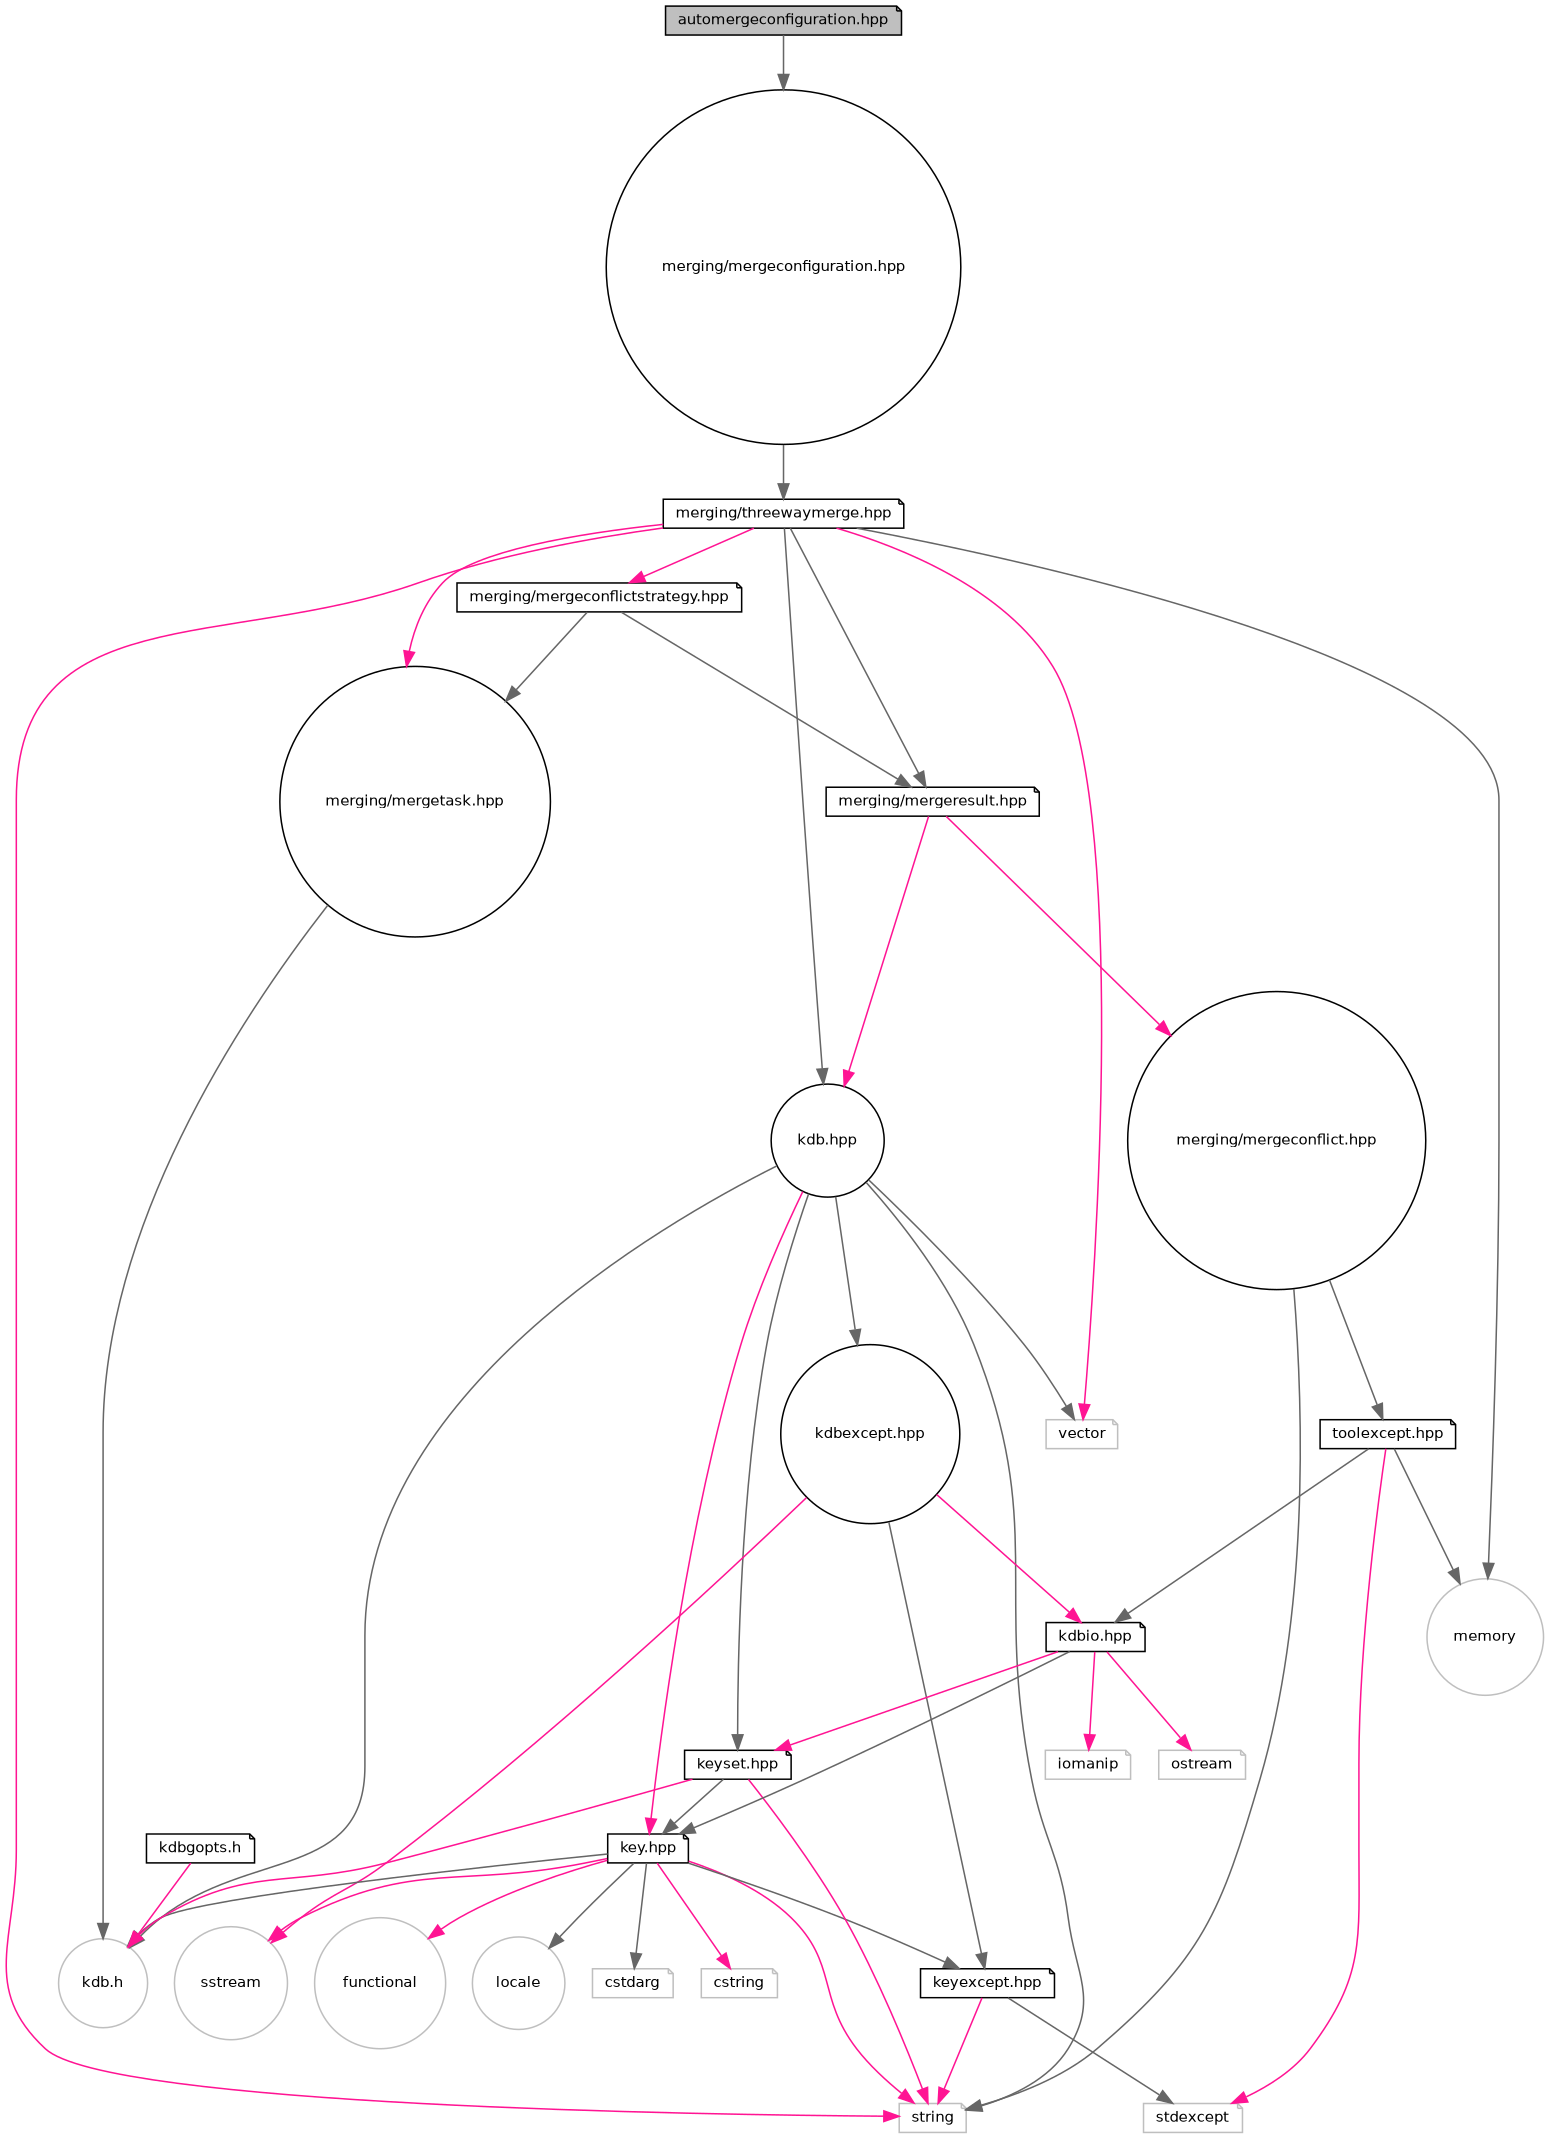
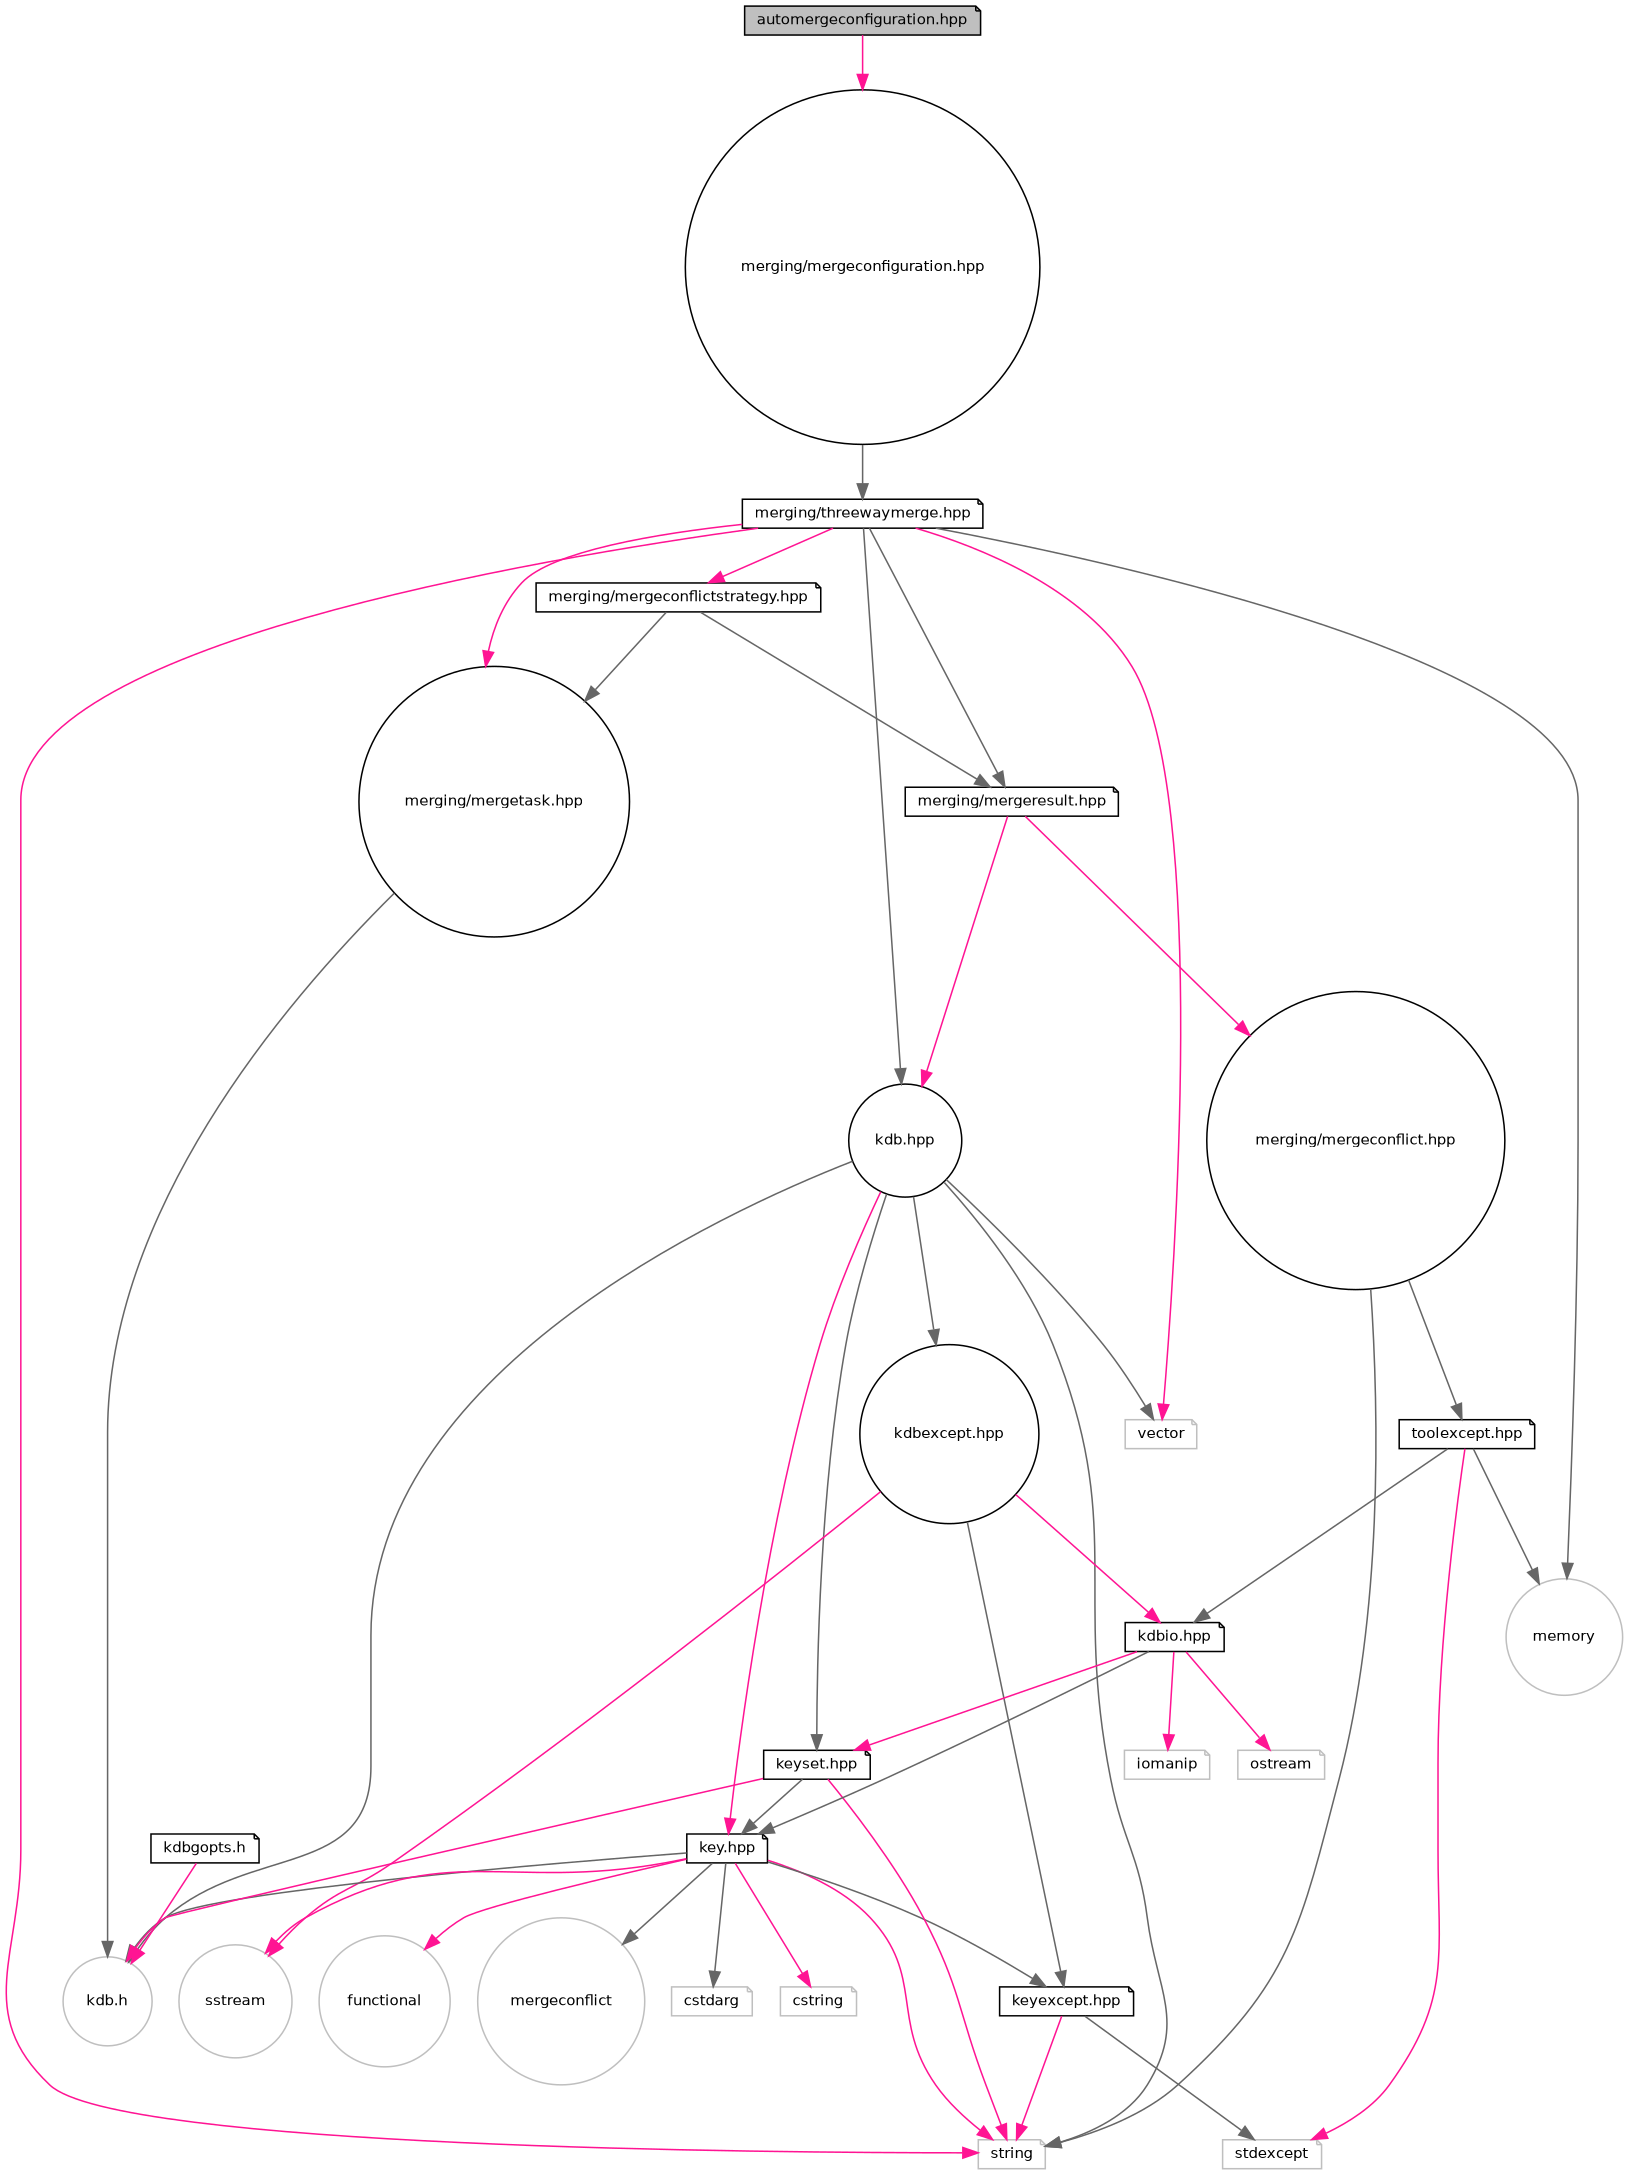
(784, 55) -> (863, 55)
(519, 1983) -> (561, 2001)
